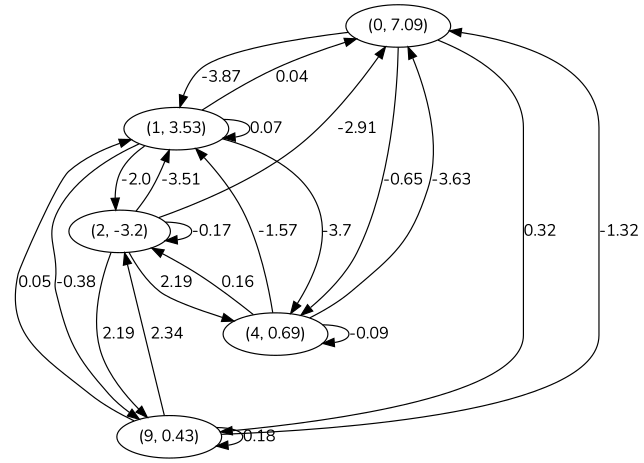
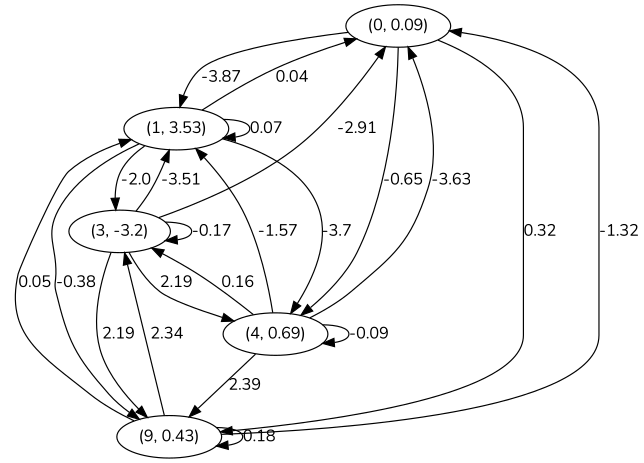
(398, 26) -> (398, 26)
(120, 231) -> (120, 231)
none -> (227, 381)
